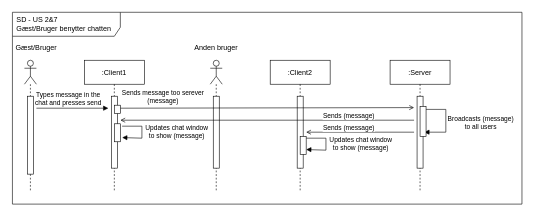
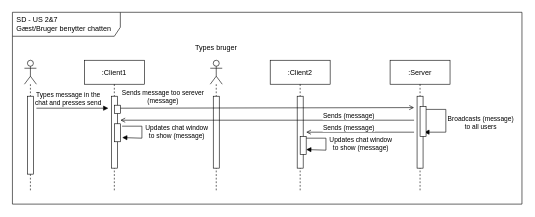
(36, 48) -> none
(216, 48) -> (216, 48)
